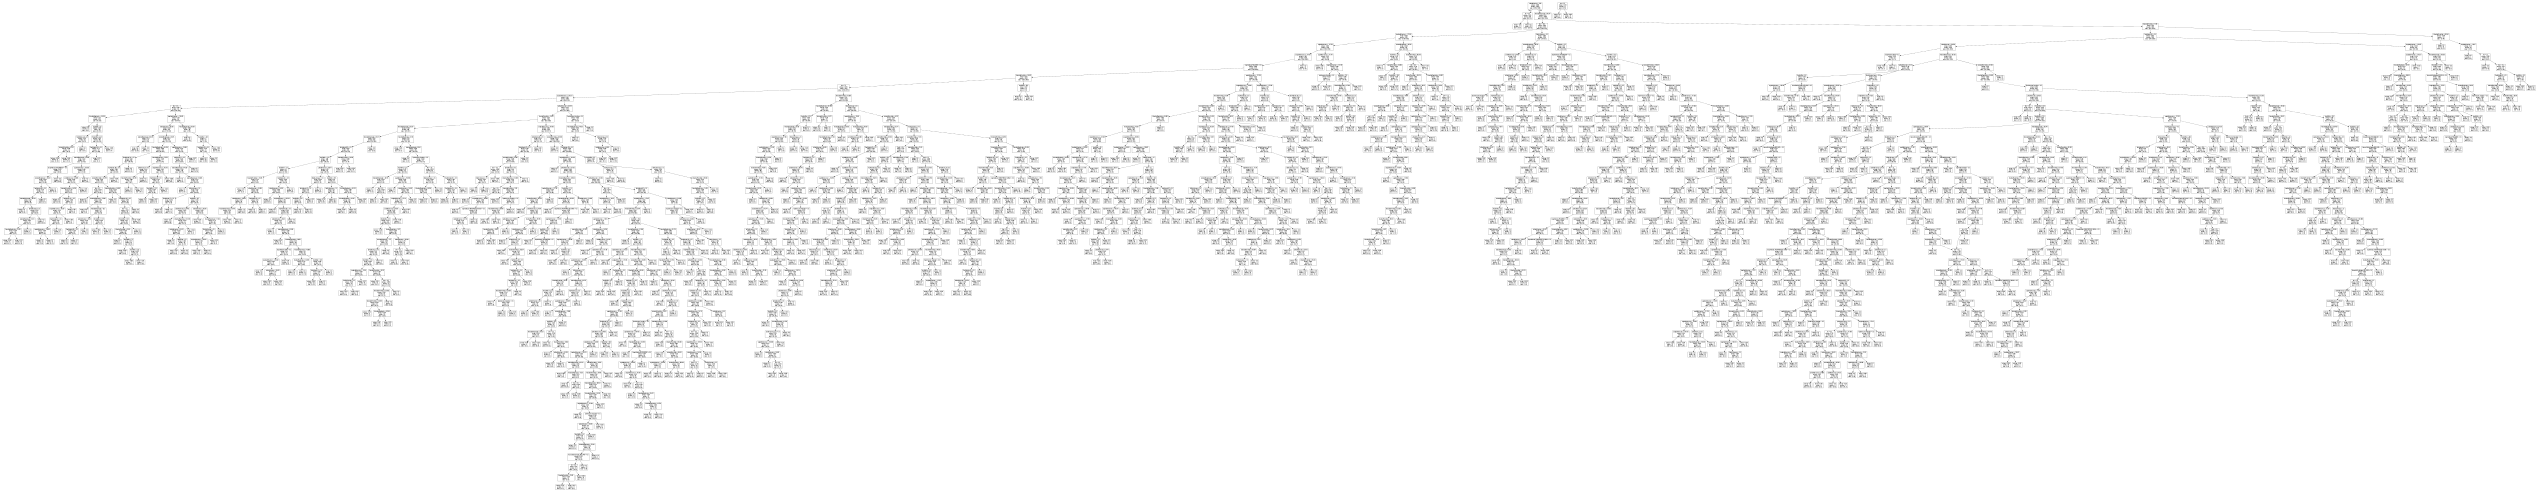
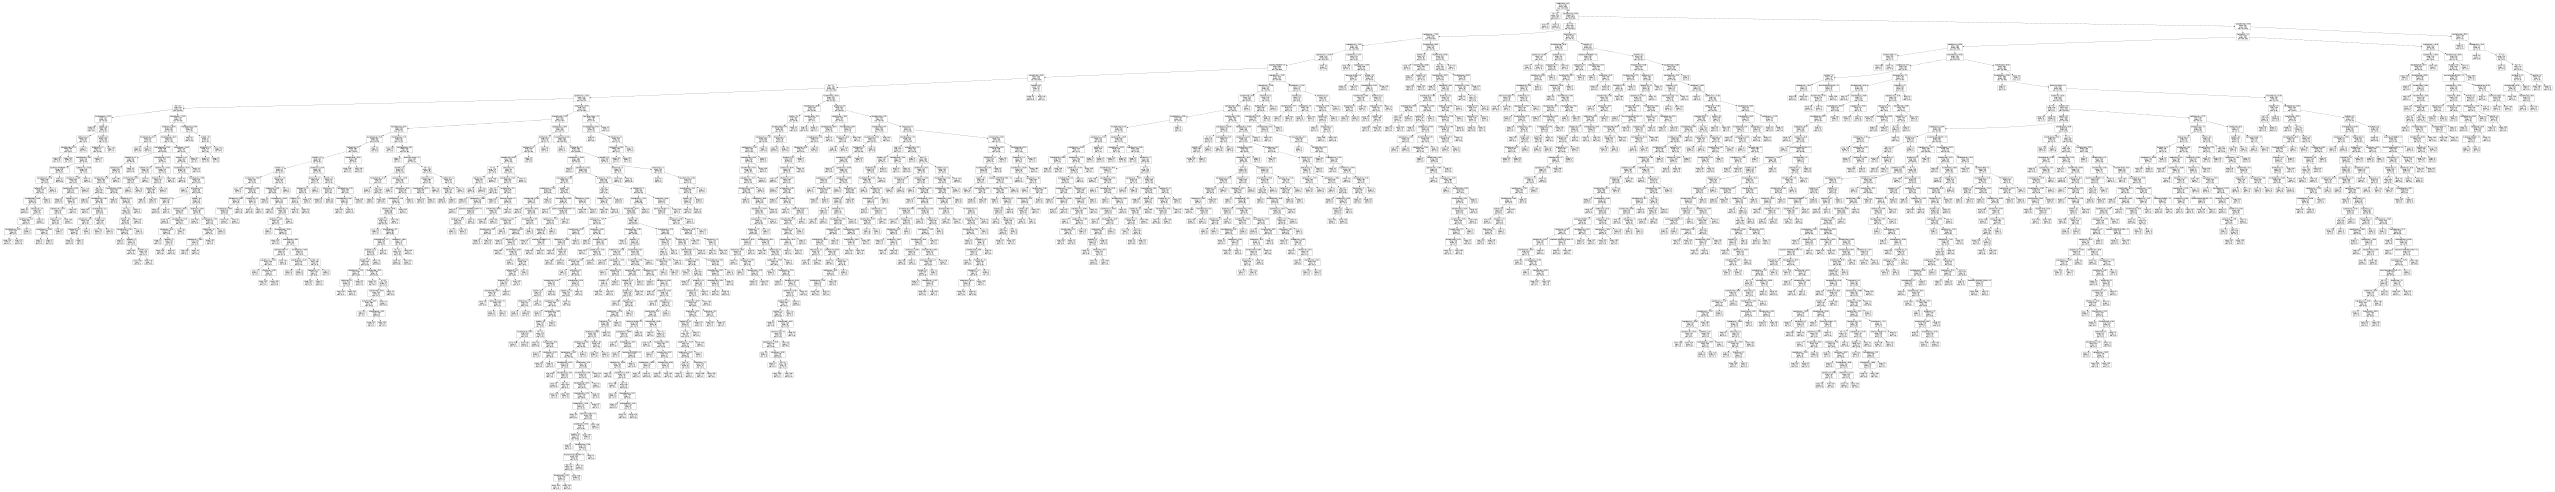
(1958, 241) -> (1987, 236)
